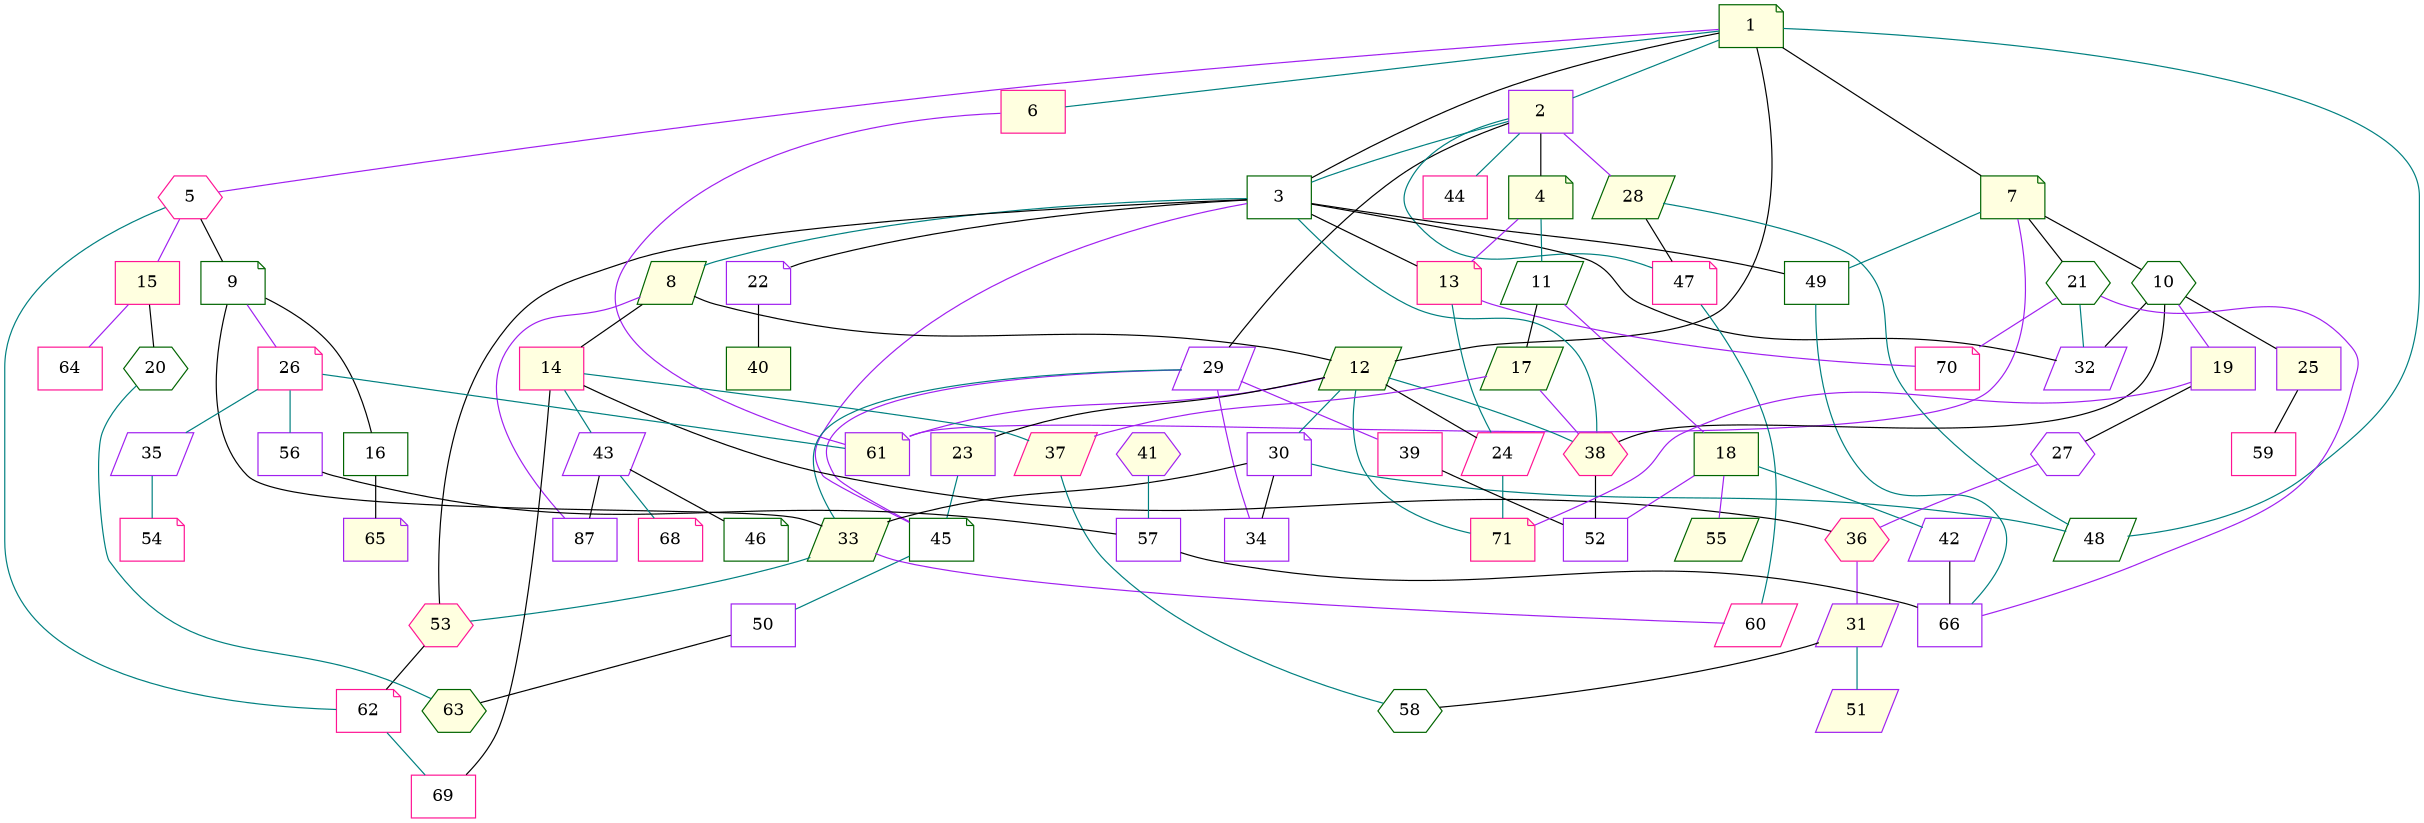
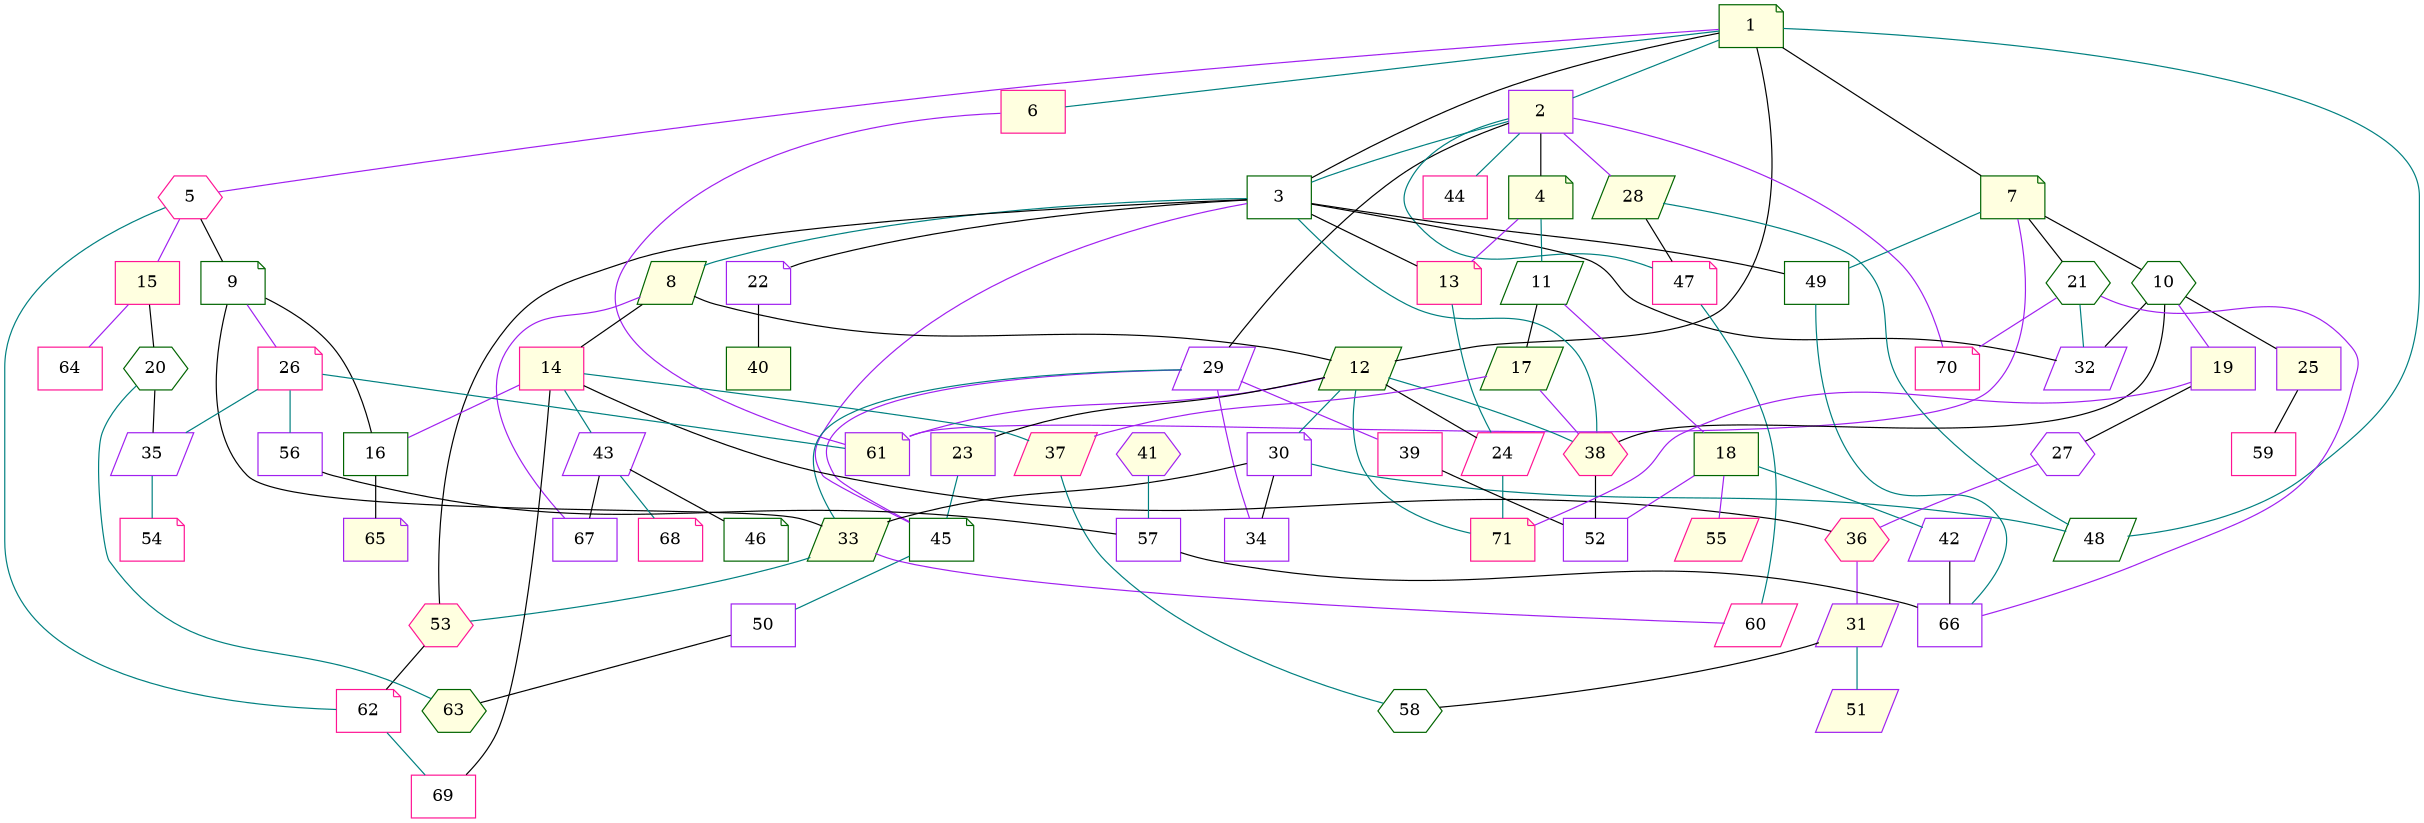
(1696, 346) -> (1790, 188)
none -> (472, 407)
none -> (154, 411)
(585, 540) -> (585, 540)
(1717, 540) -> (1717, 540)
